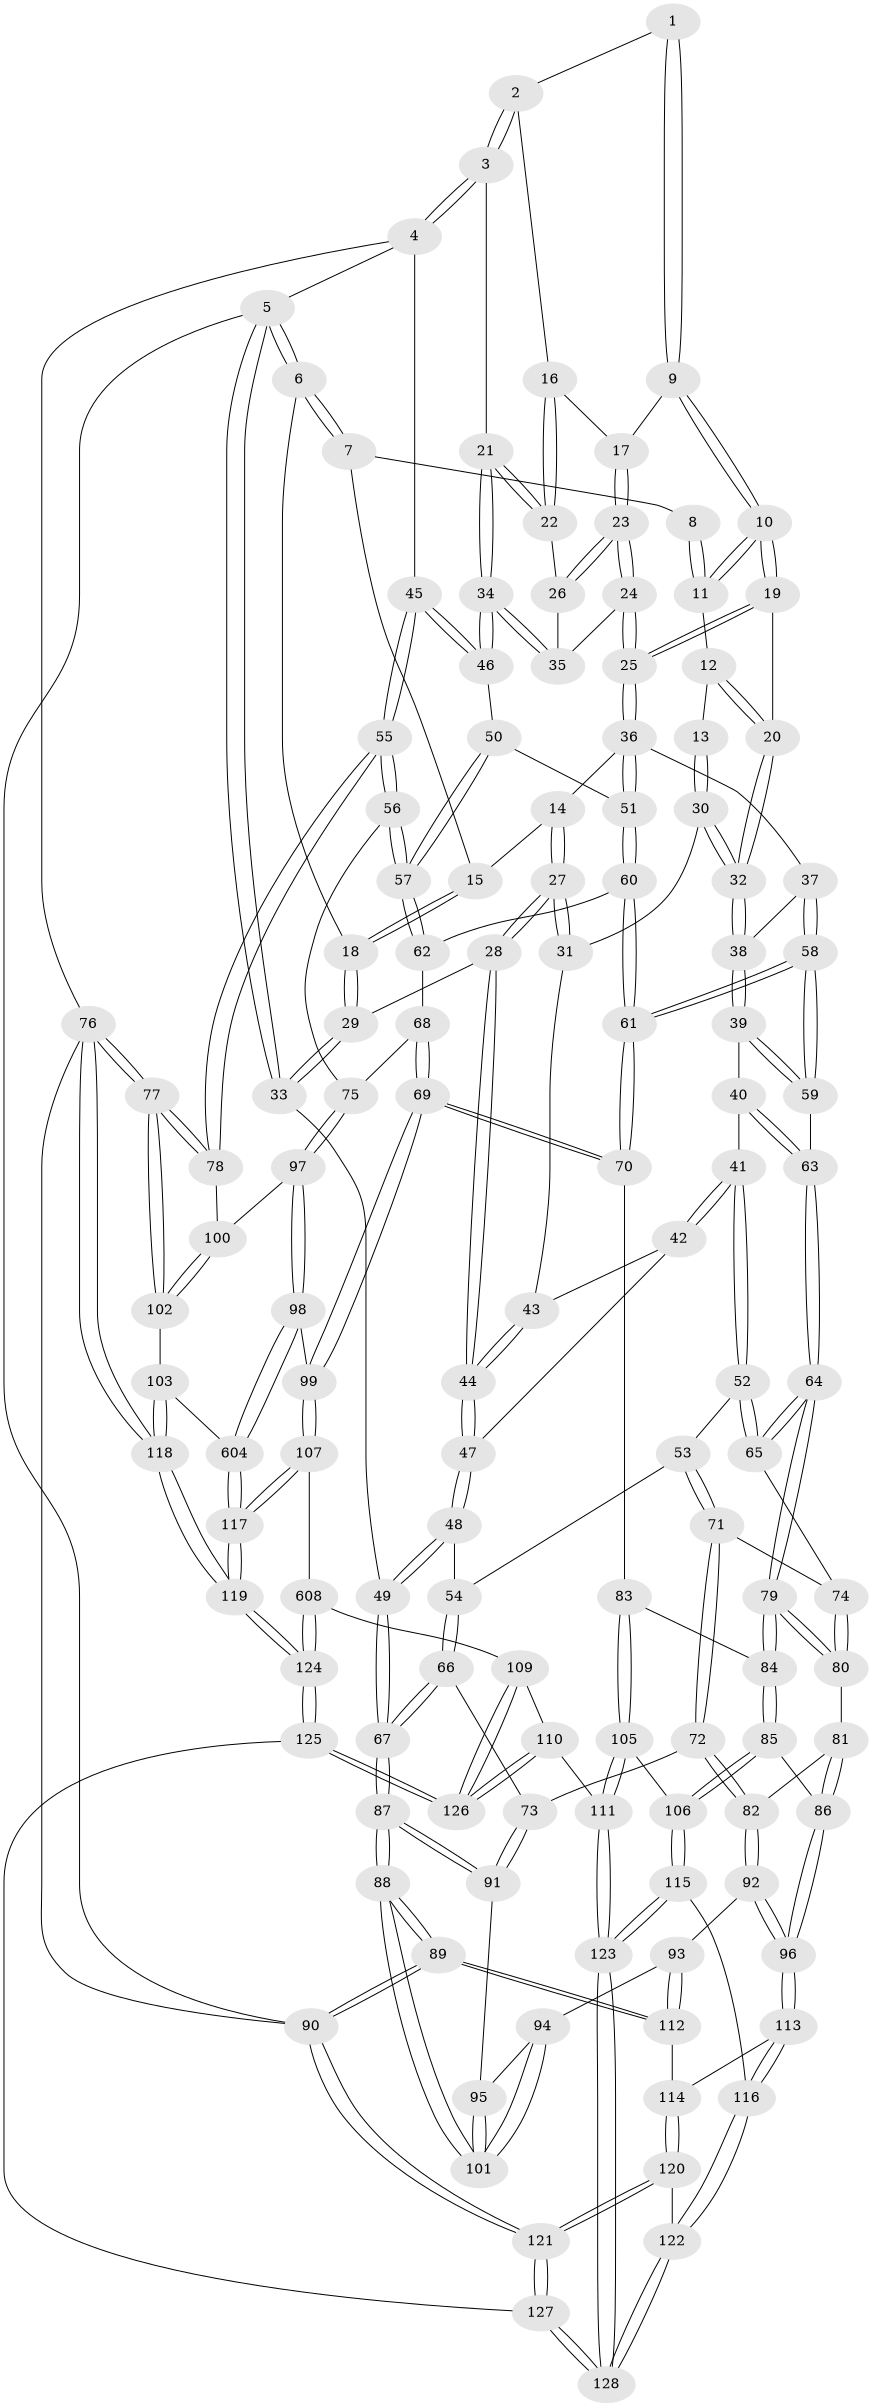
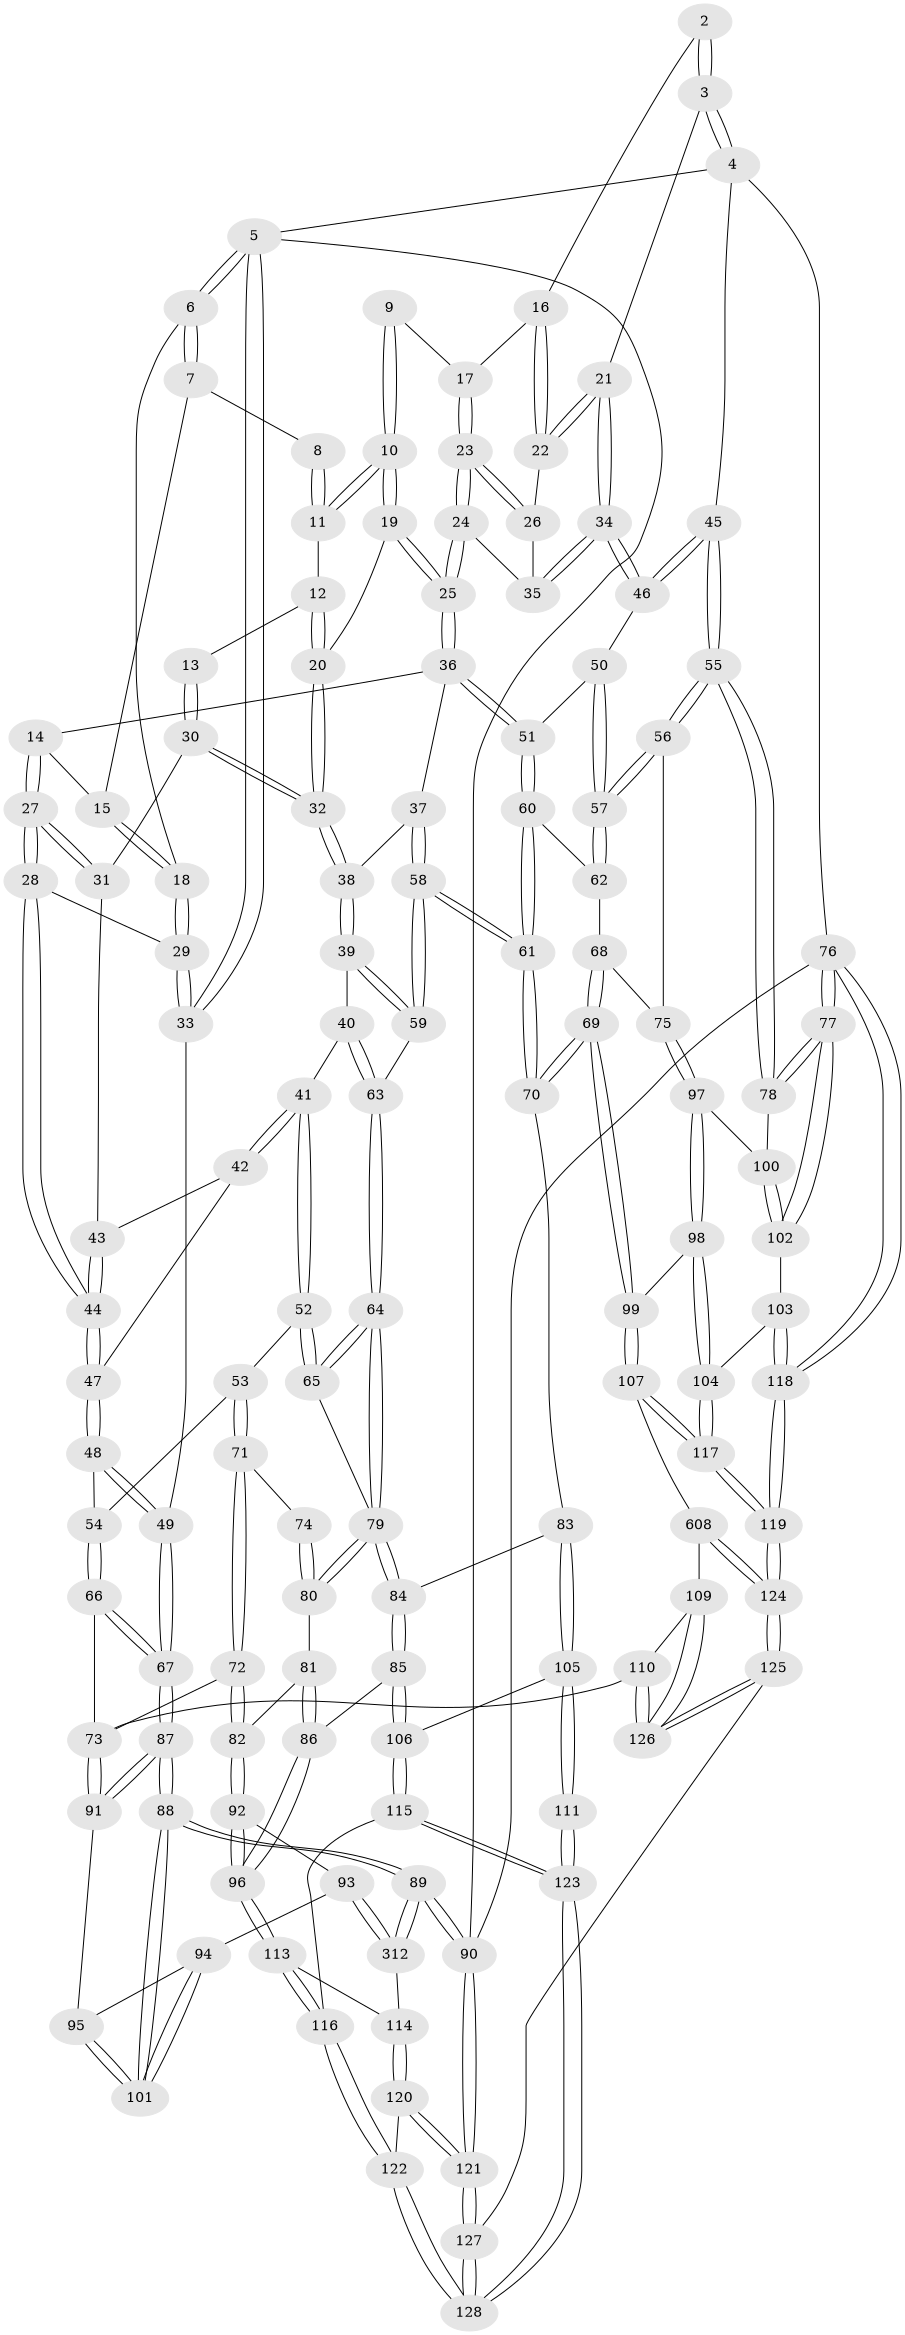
(673, 22) -> none
(235, 1454) -> (706, 1382)
(798, 1525) -> (344, 1454)
(577, 1776) -> (368, 1704)
(672, 2027) -> (396, 1955)
